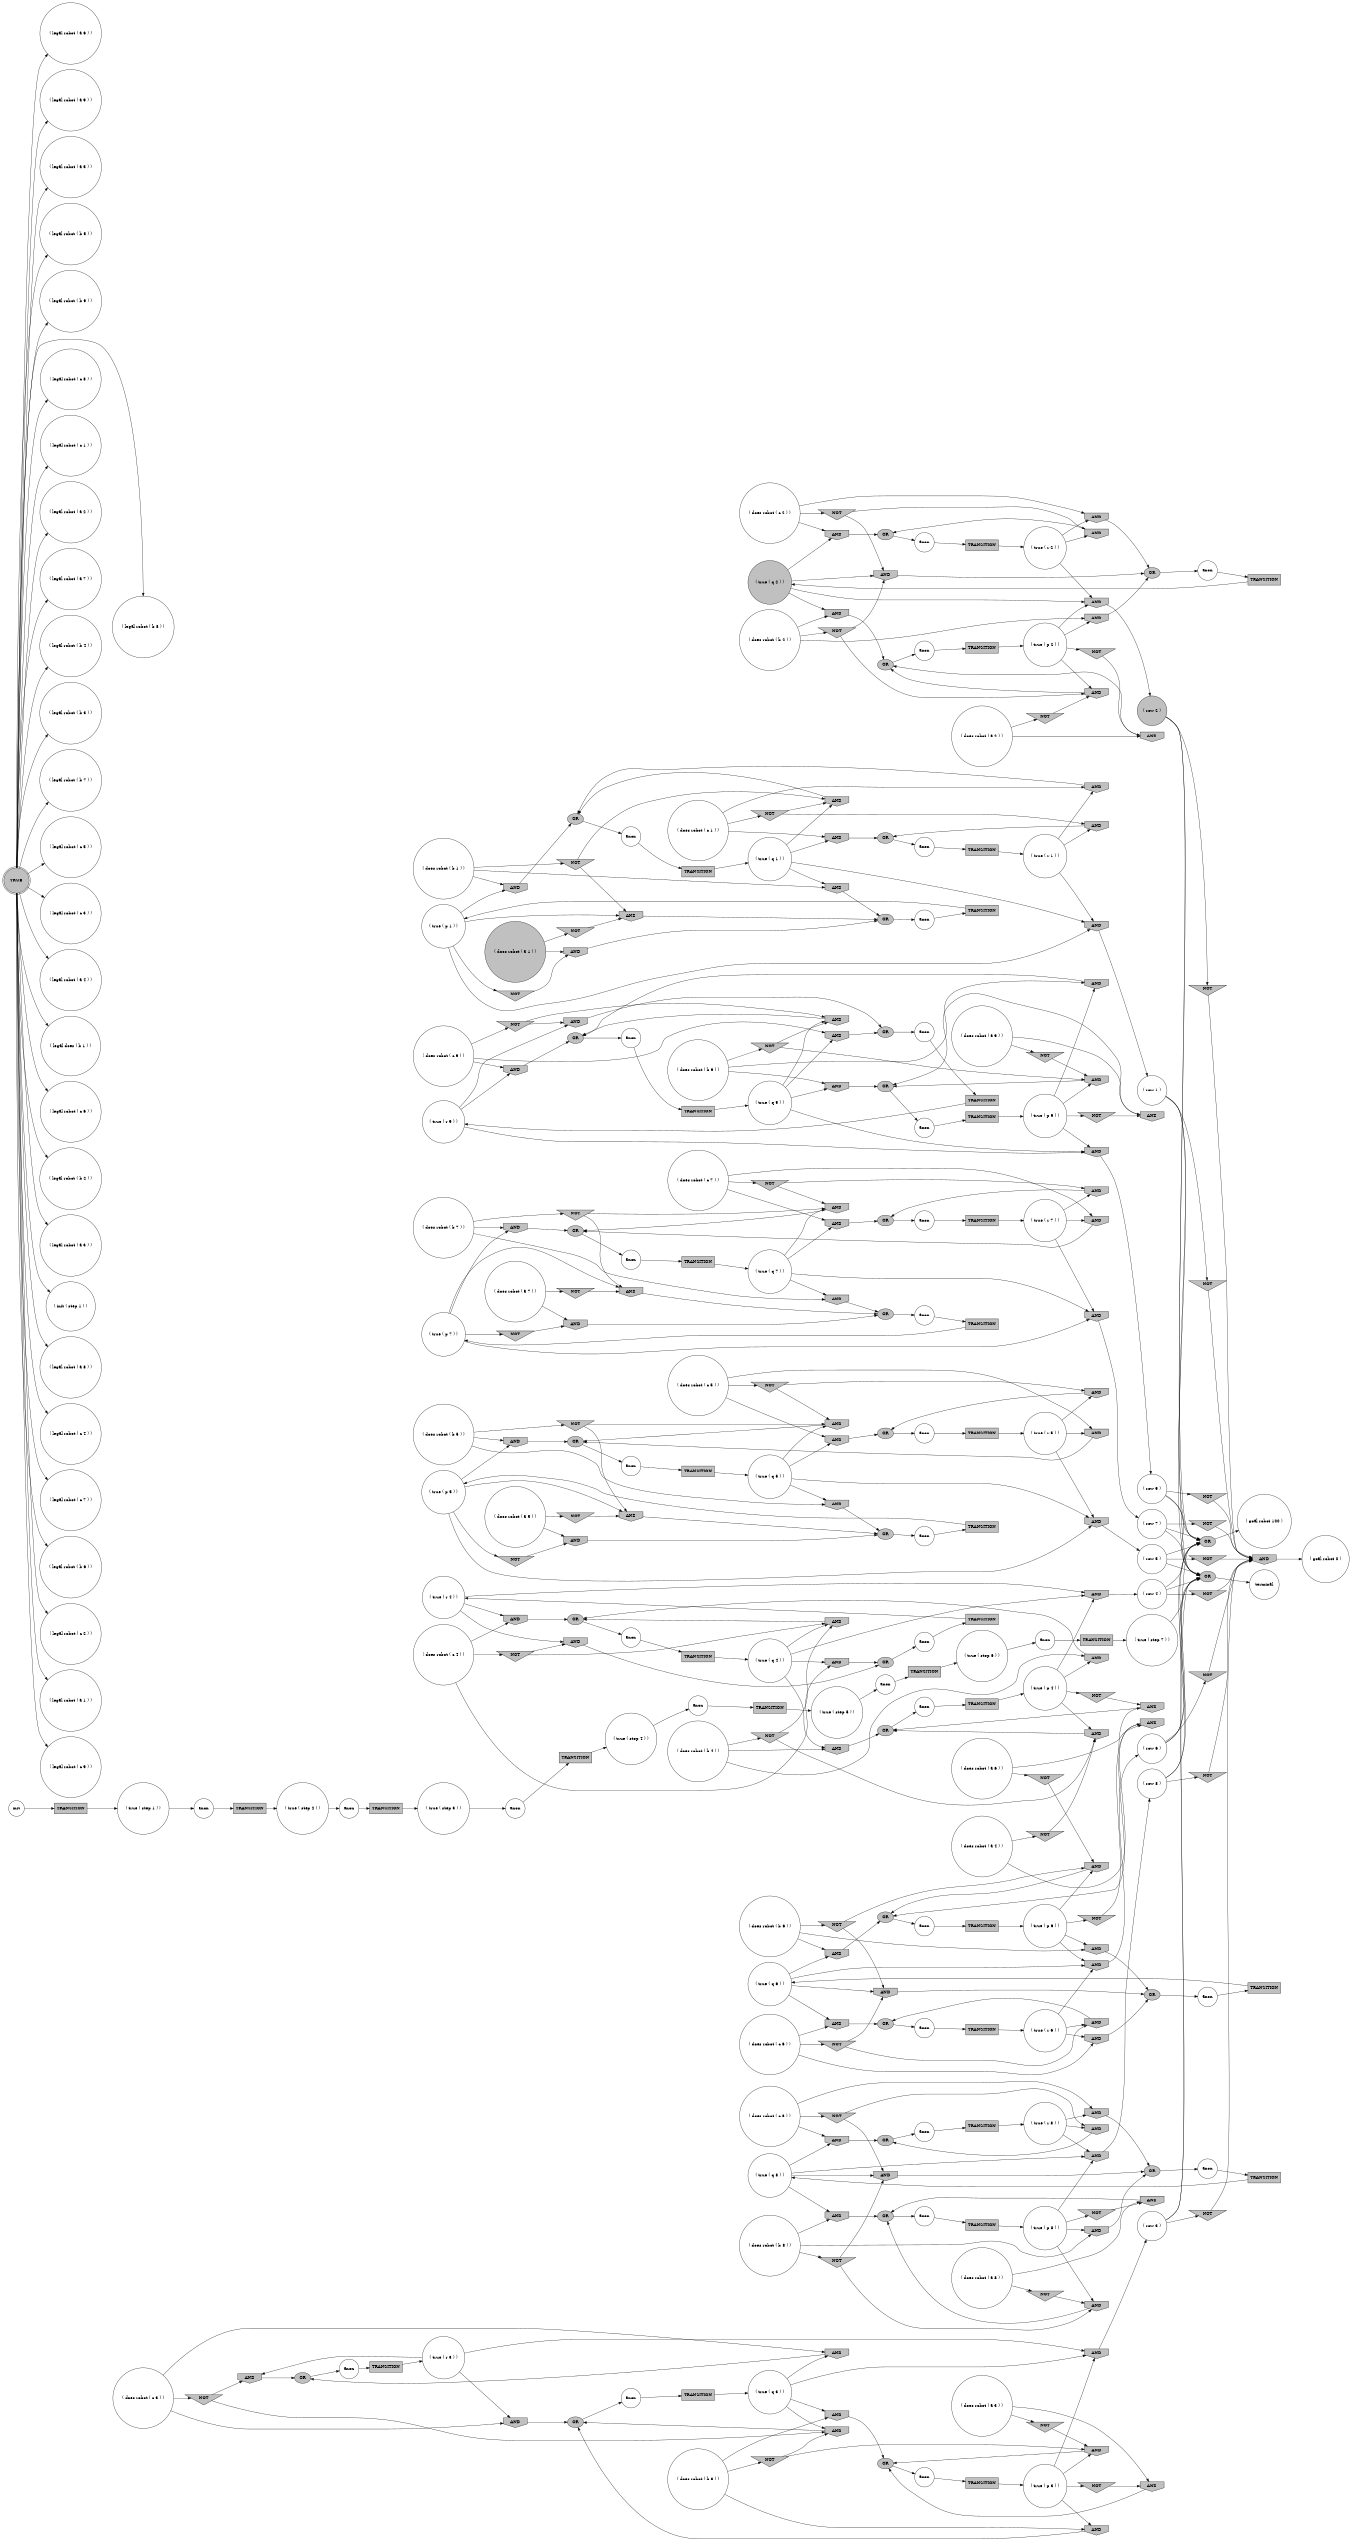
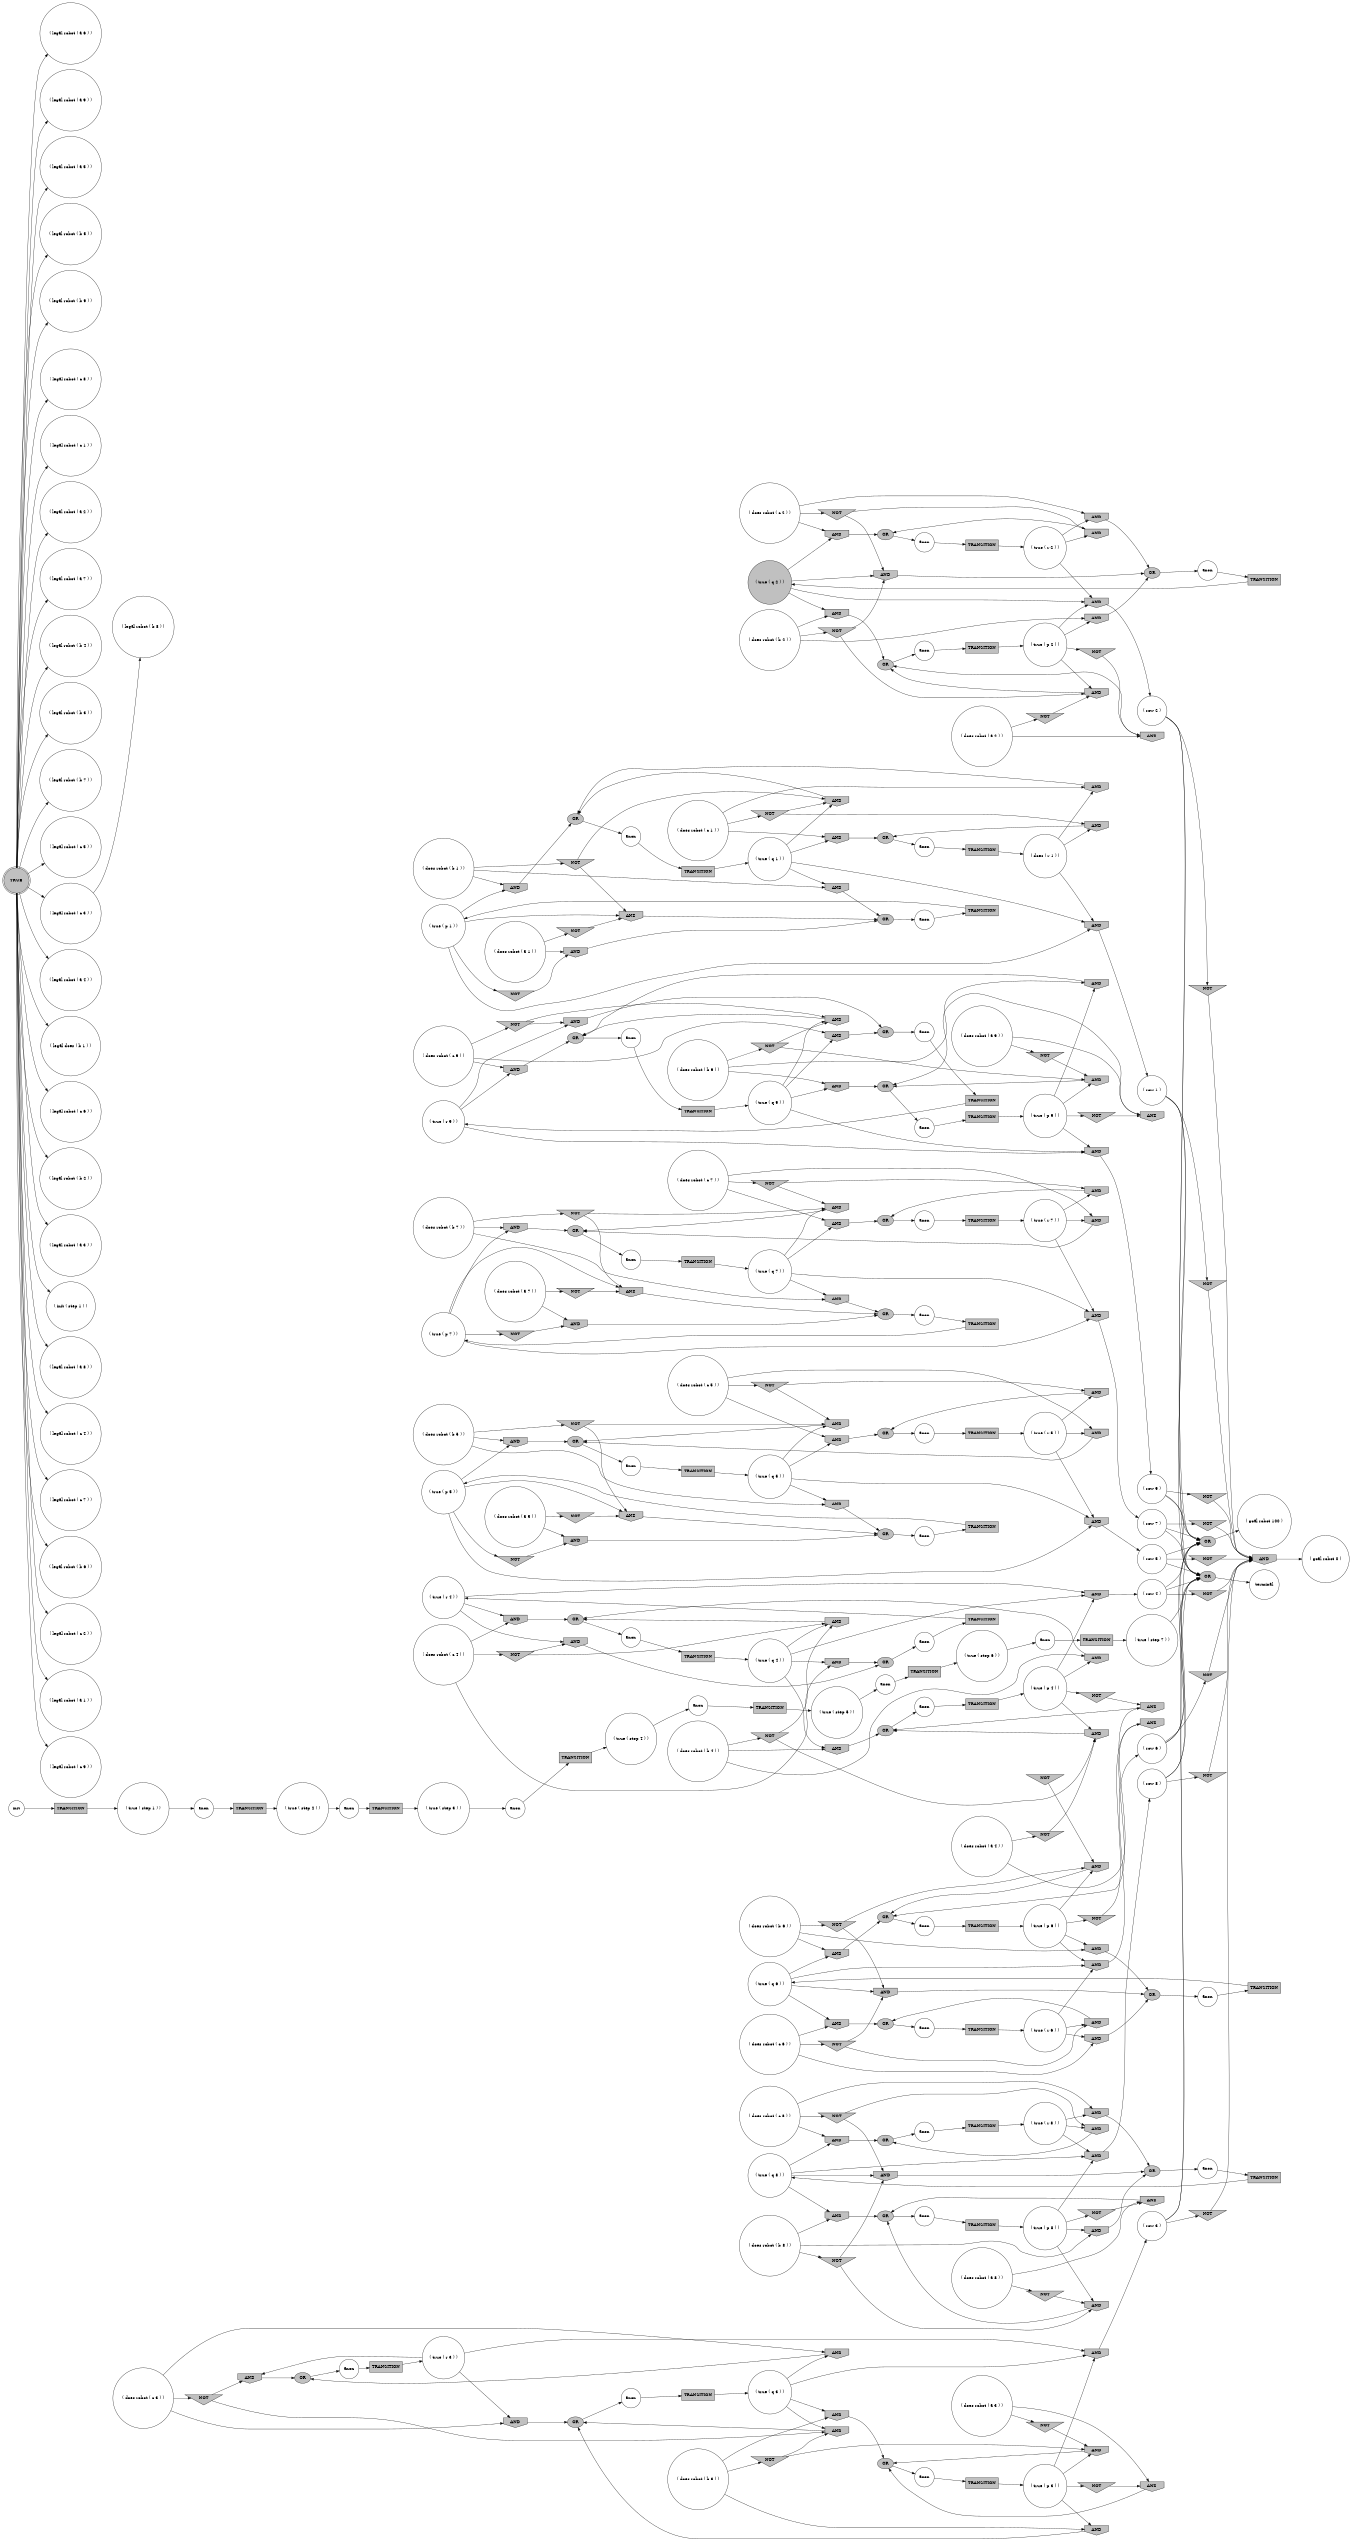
(42, 345) -> (125, 779)
(1152, 711) -> (1152, 711)
(1045, 856) -> (1045, 856)
(515, 952) -> (515, 952)
(982, 1769) -> none
